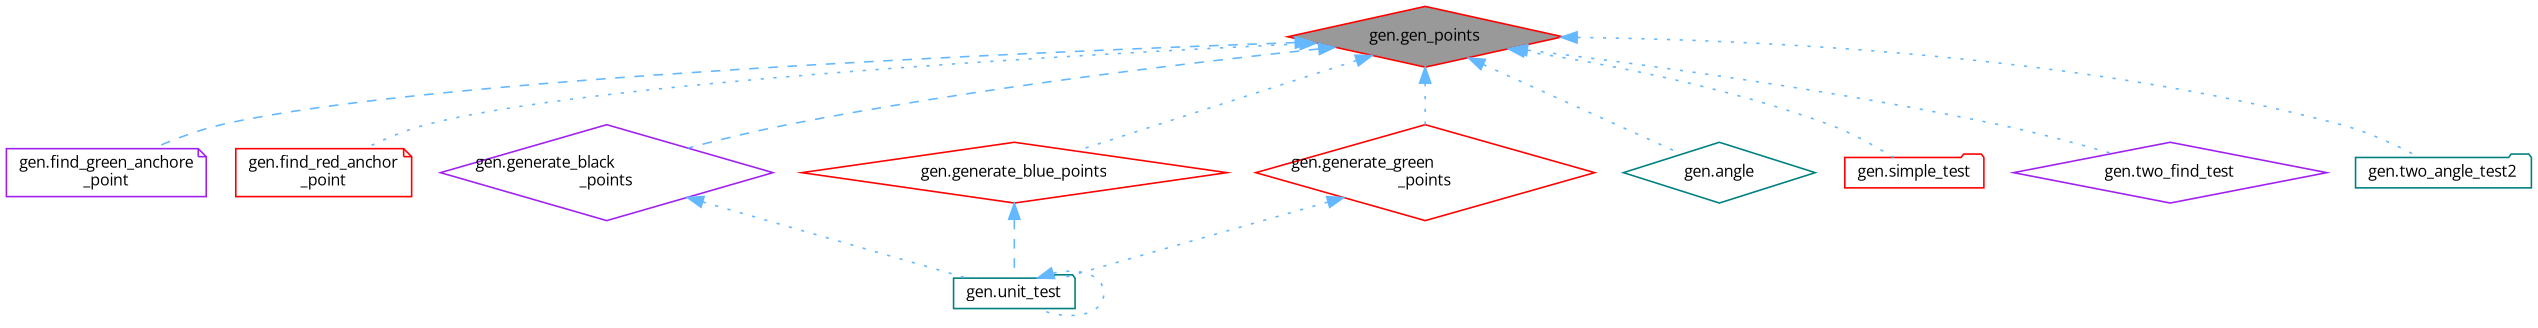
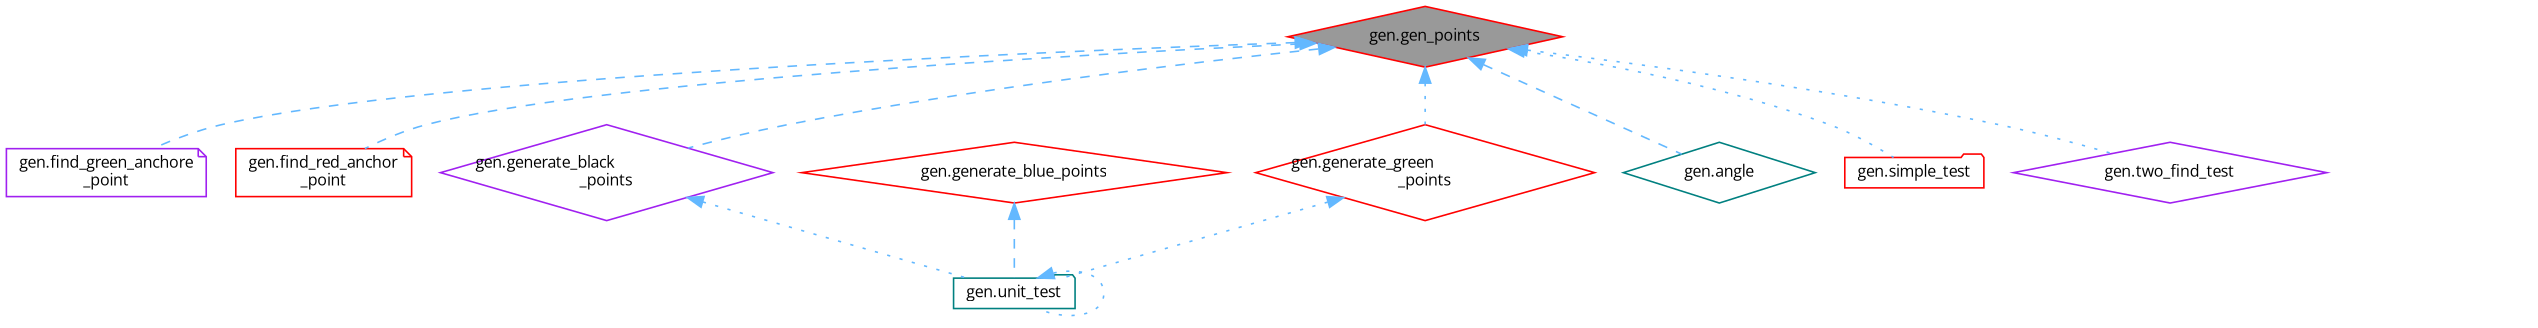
(805, 75) -> (805, 75)
(1216, 106) -> none
(1583, 109) -> (1583, 109)
(2443, 173) -> none
